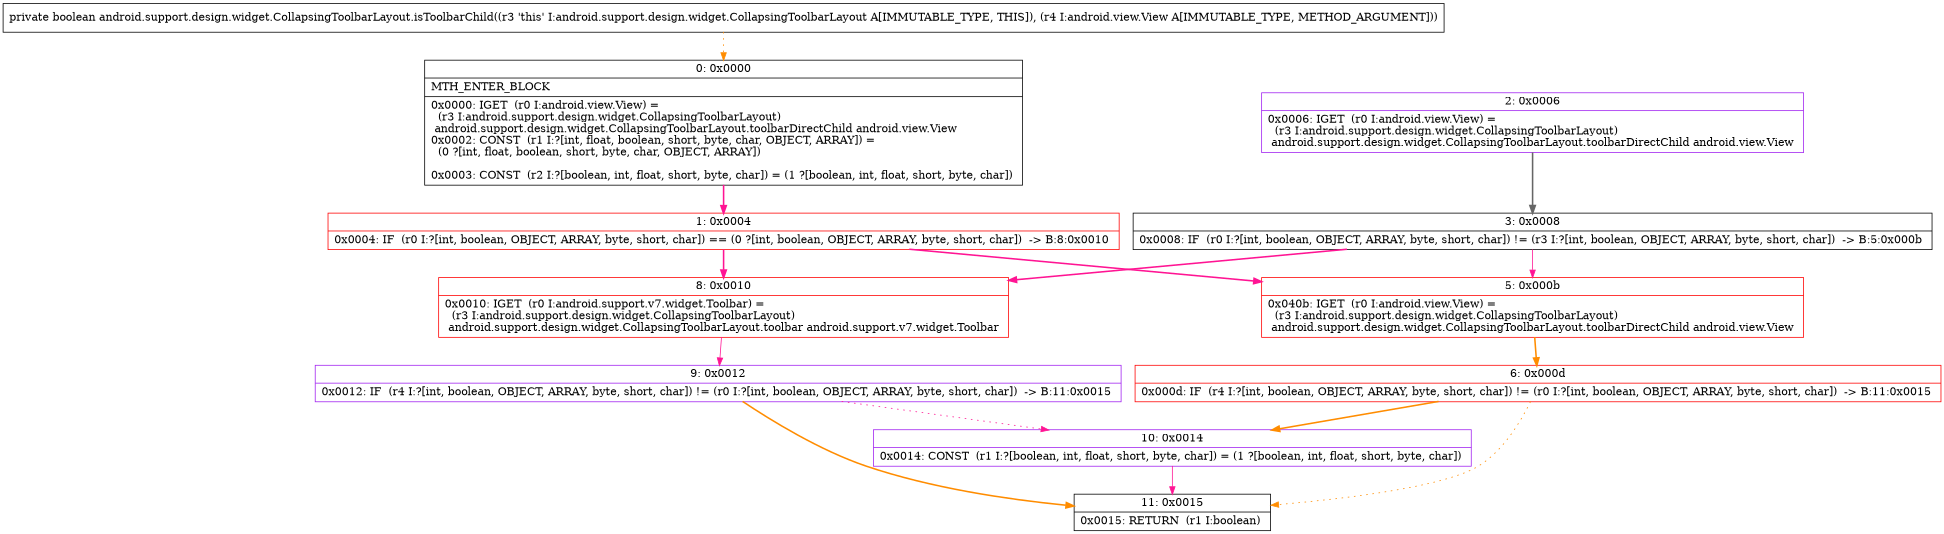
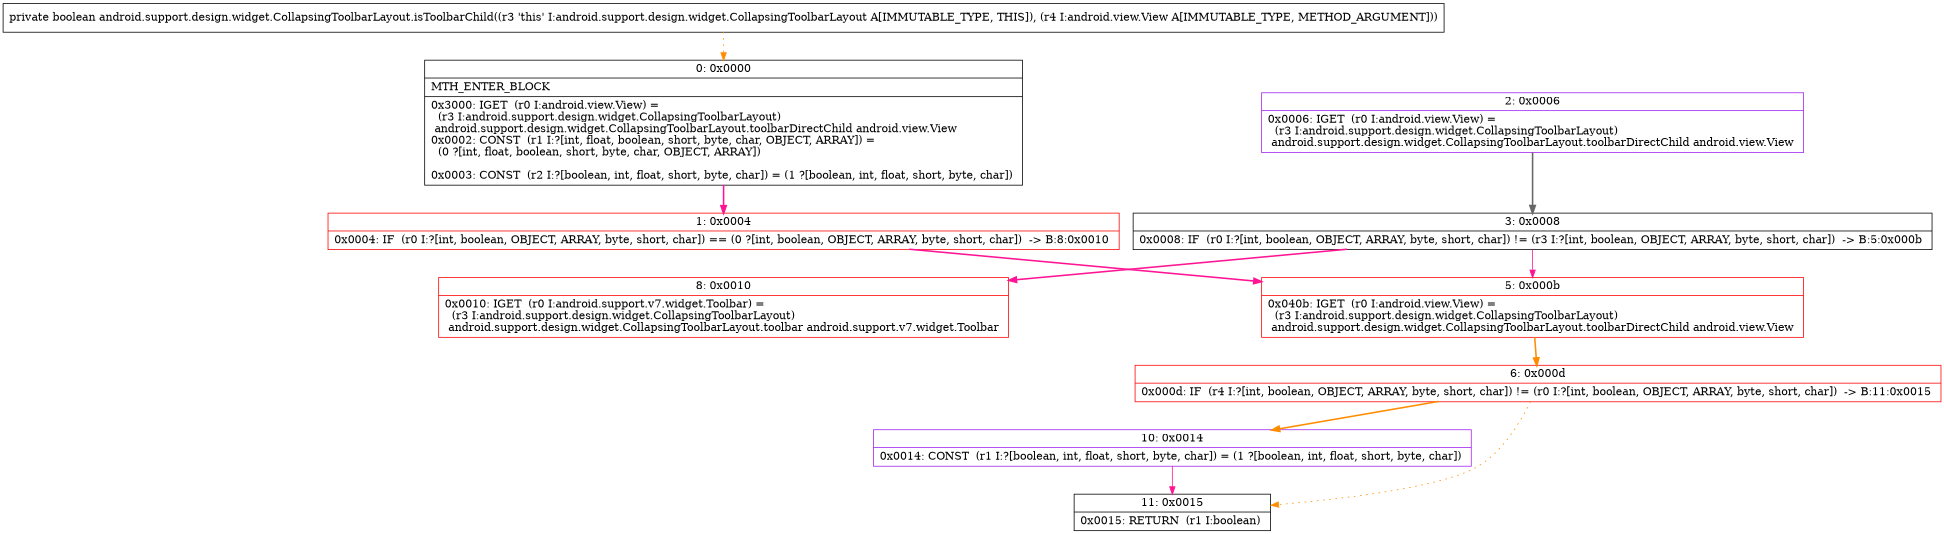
(547, 106) -> (547, 106)
(724, 260) -> none
(718, 384) -> none
